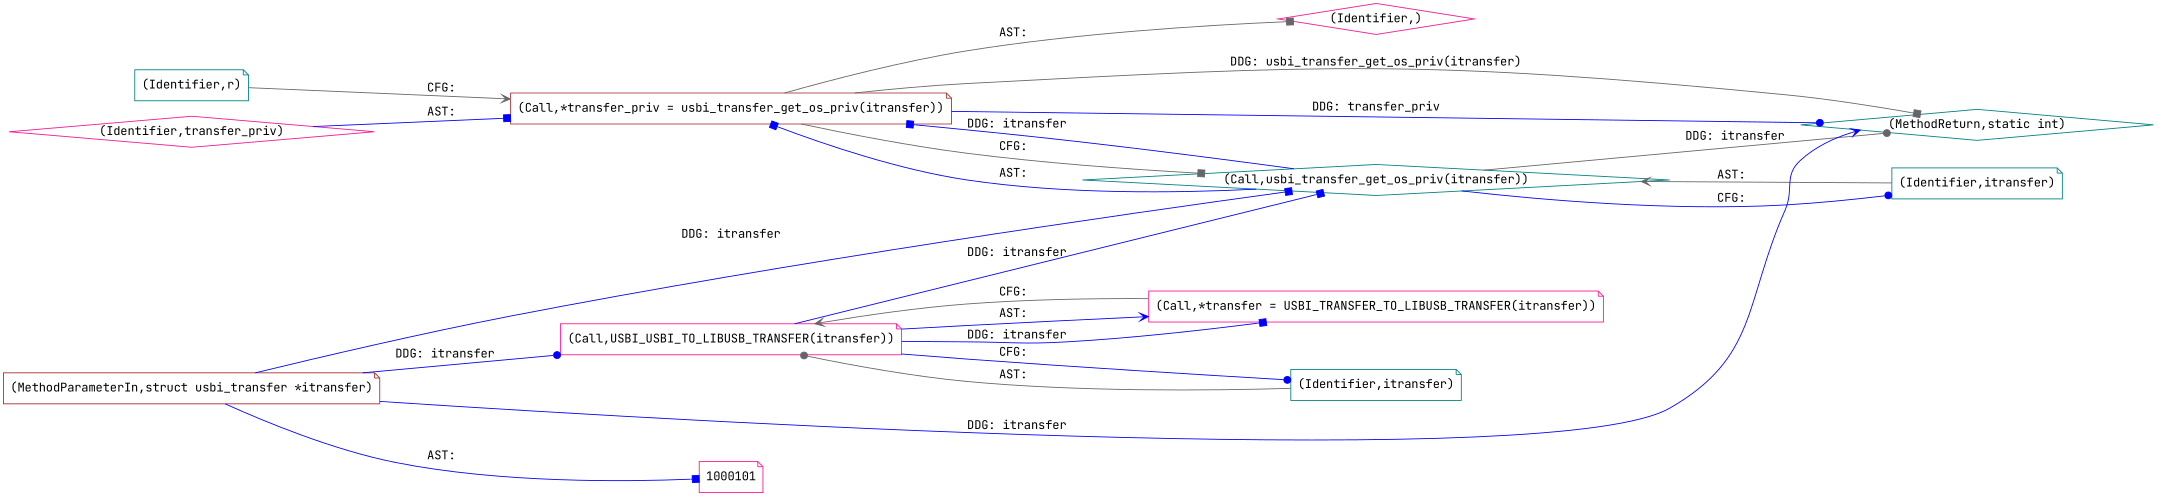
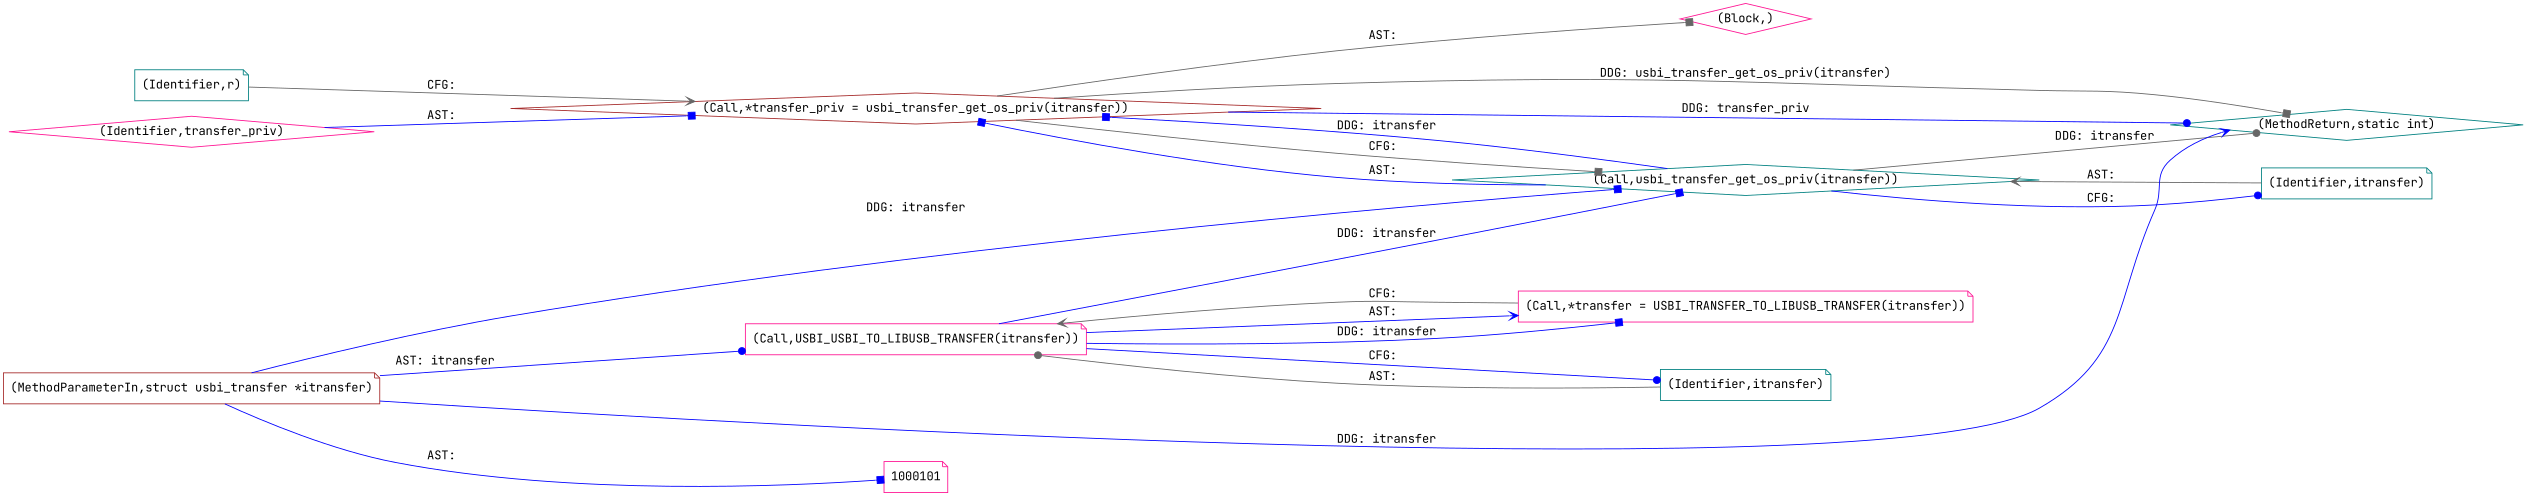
(1376, 19) -> (1746, 19)
(731, 108) -> (916, 108)
(445, 354) -> (445, 361)
